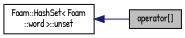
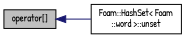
(117, 19) -> (78, 19)
